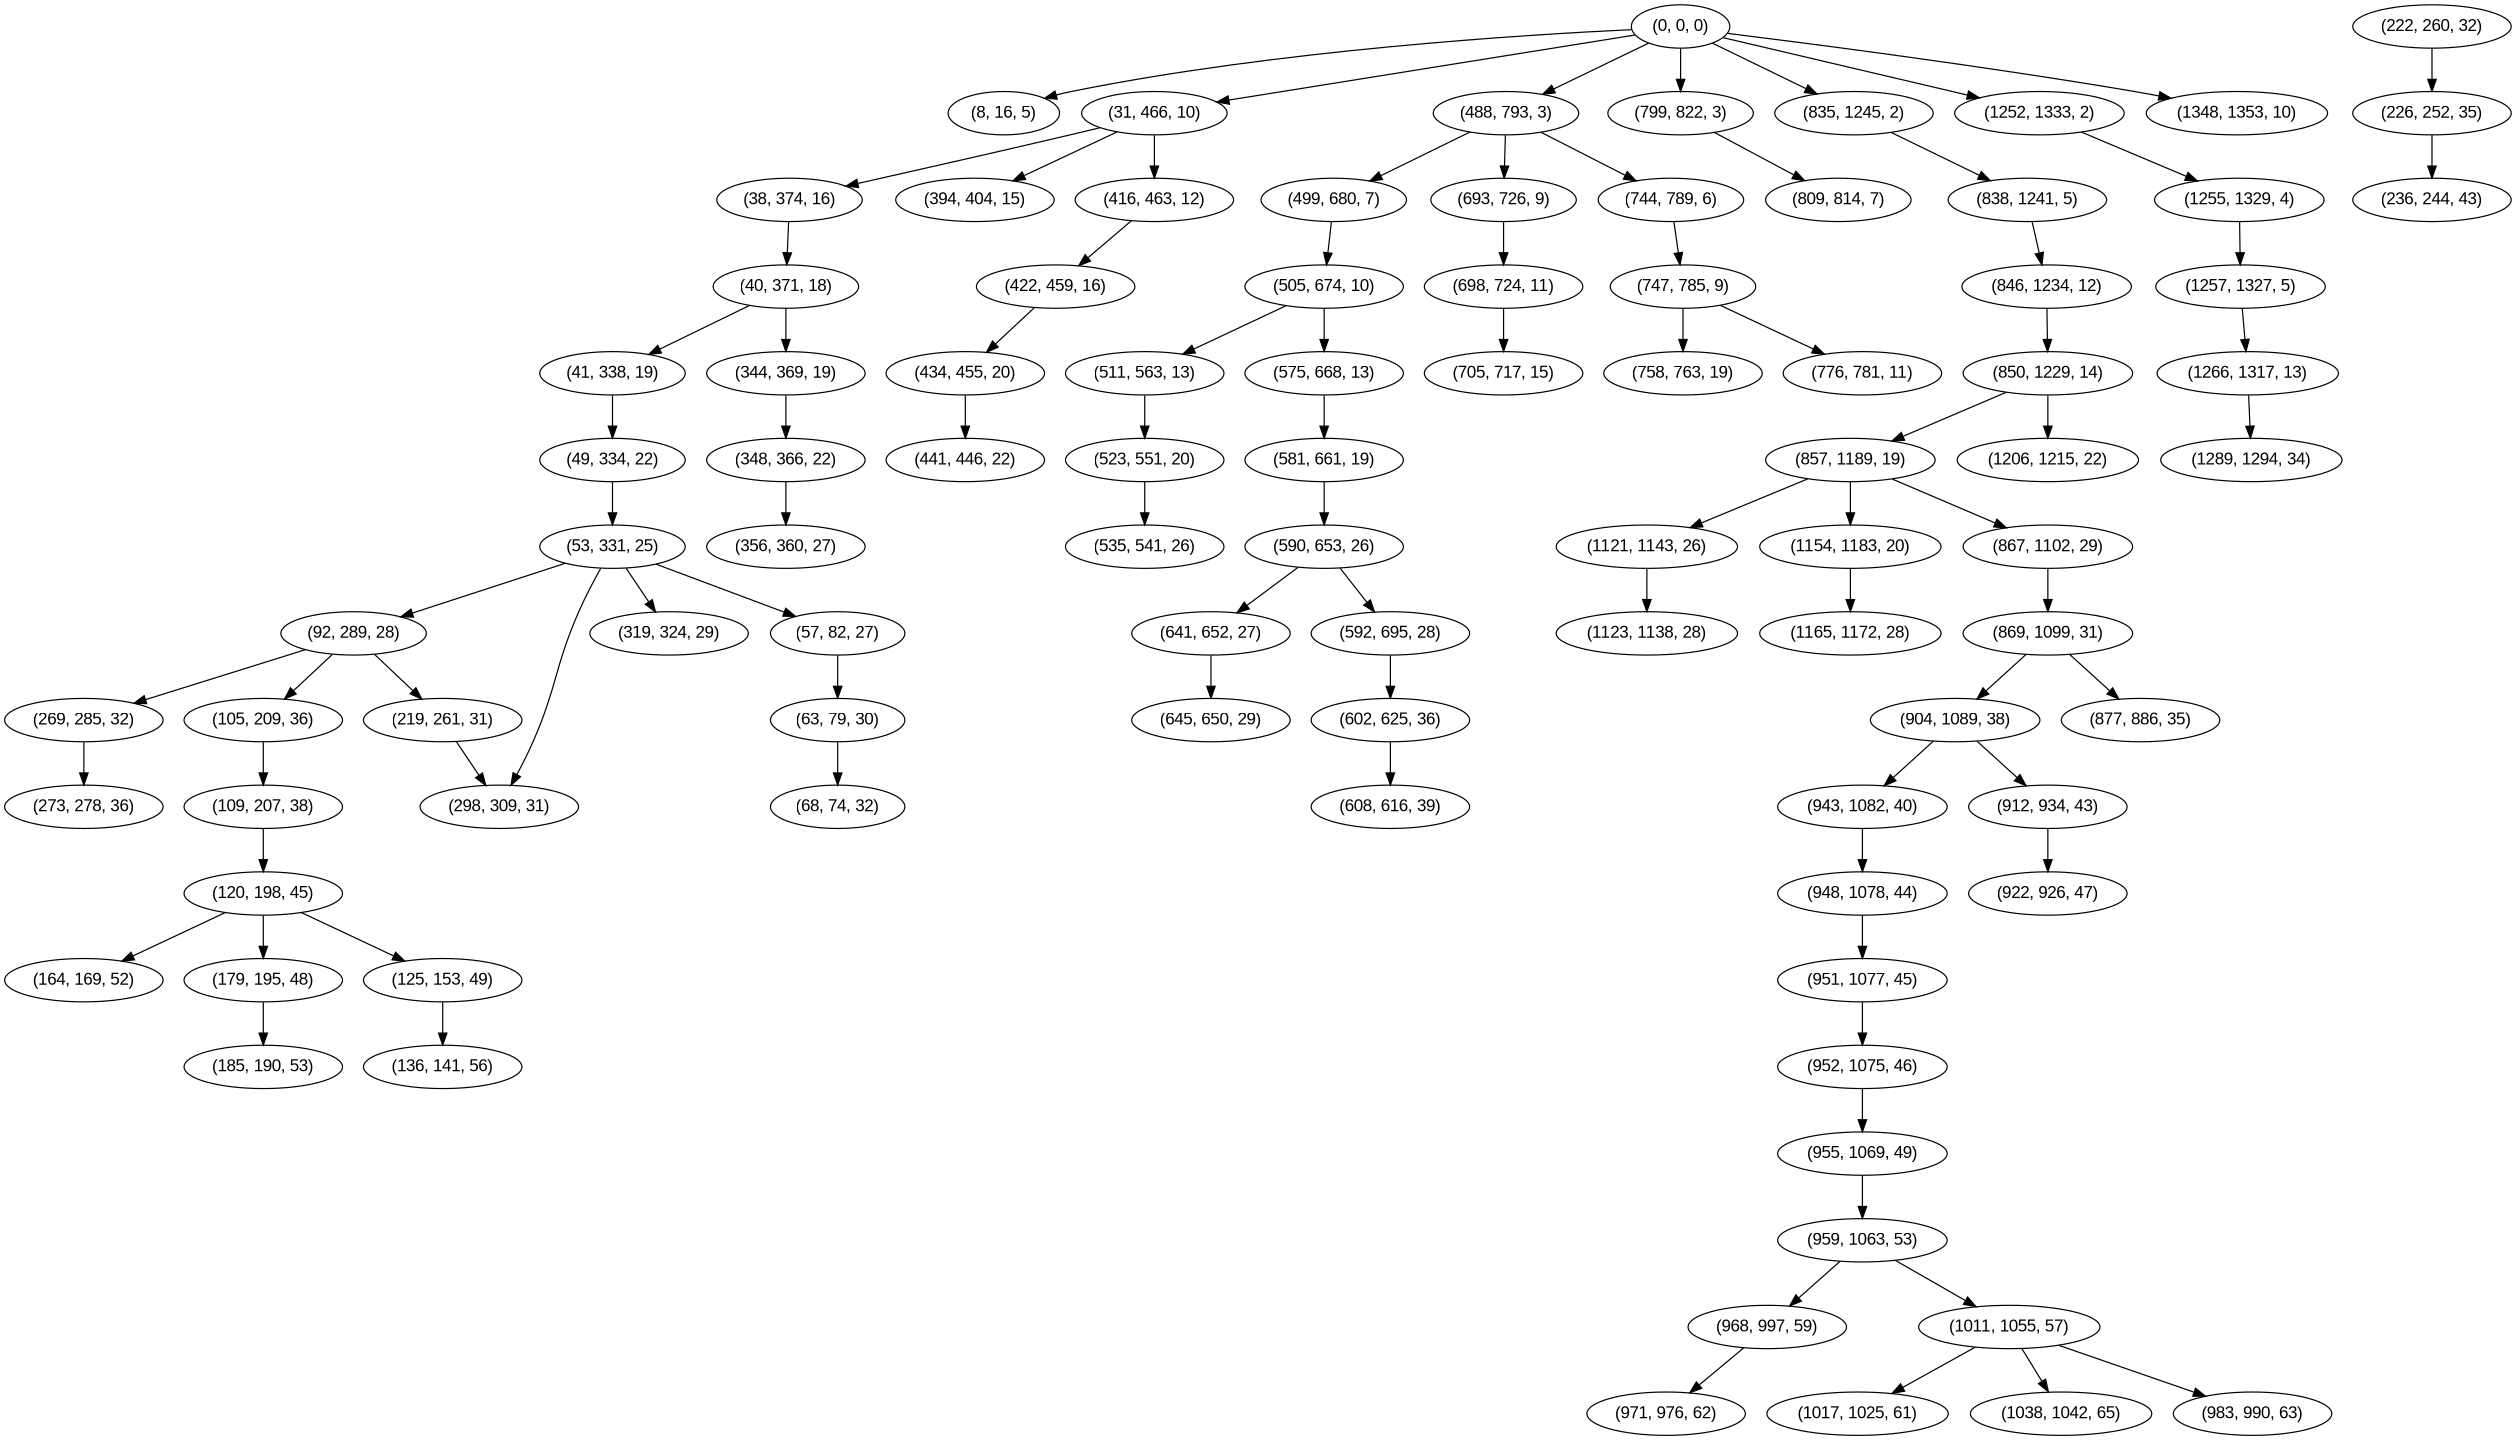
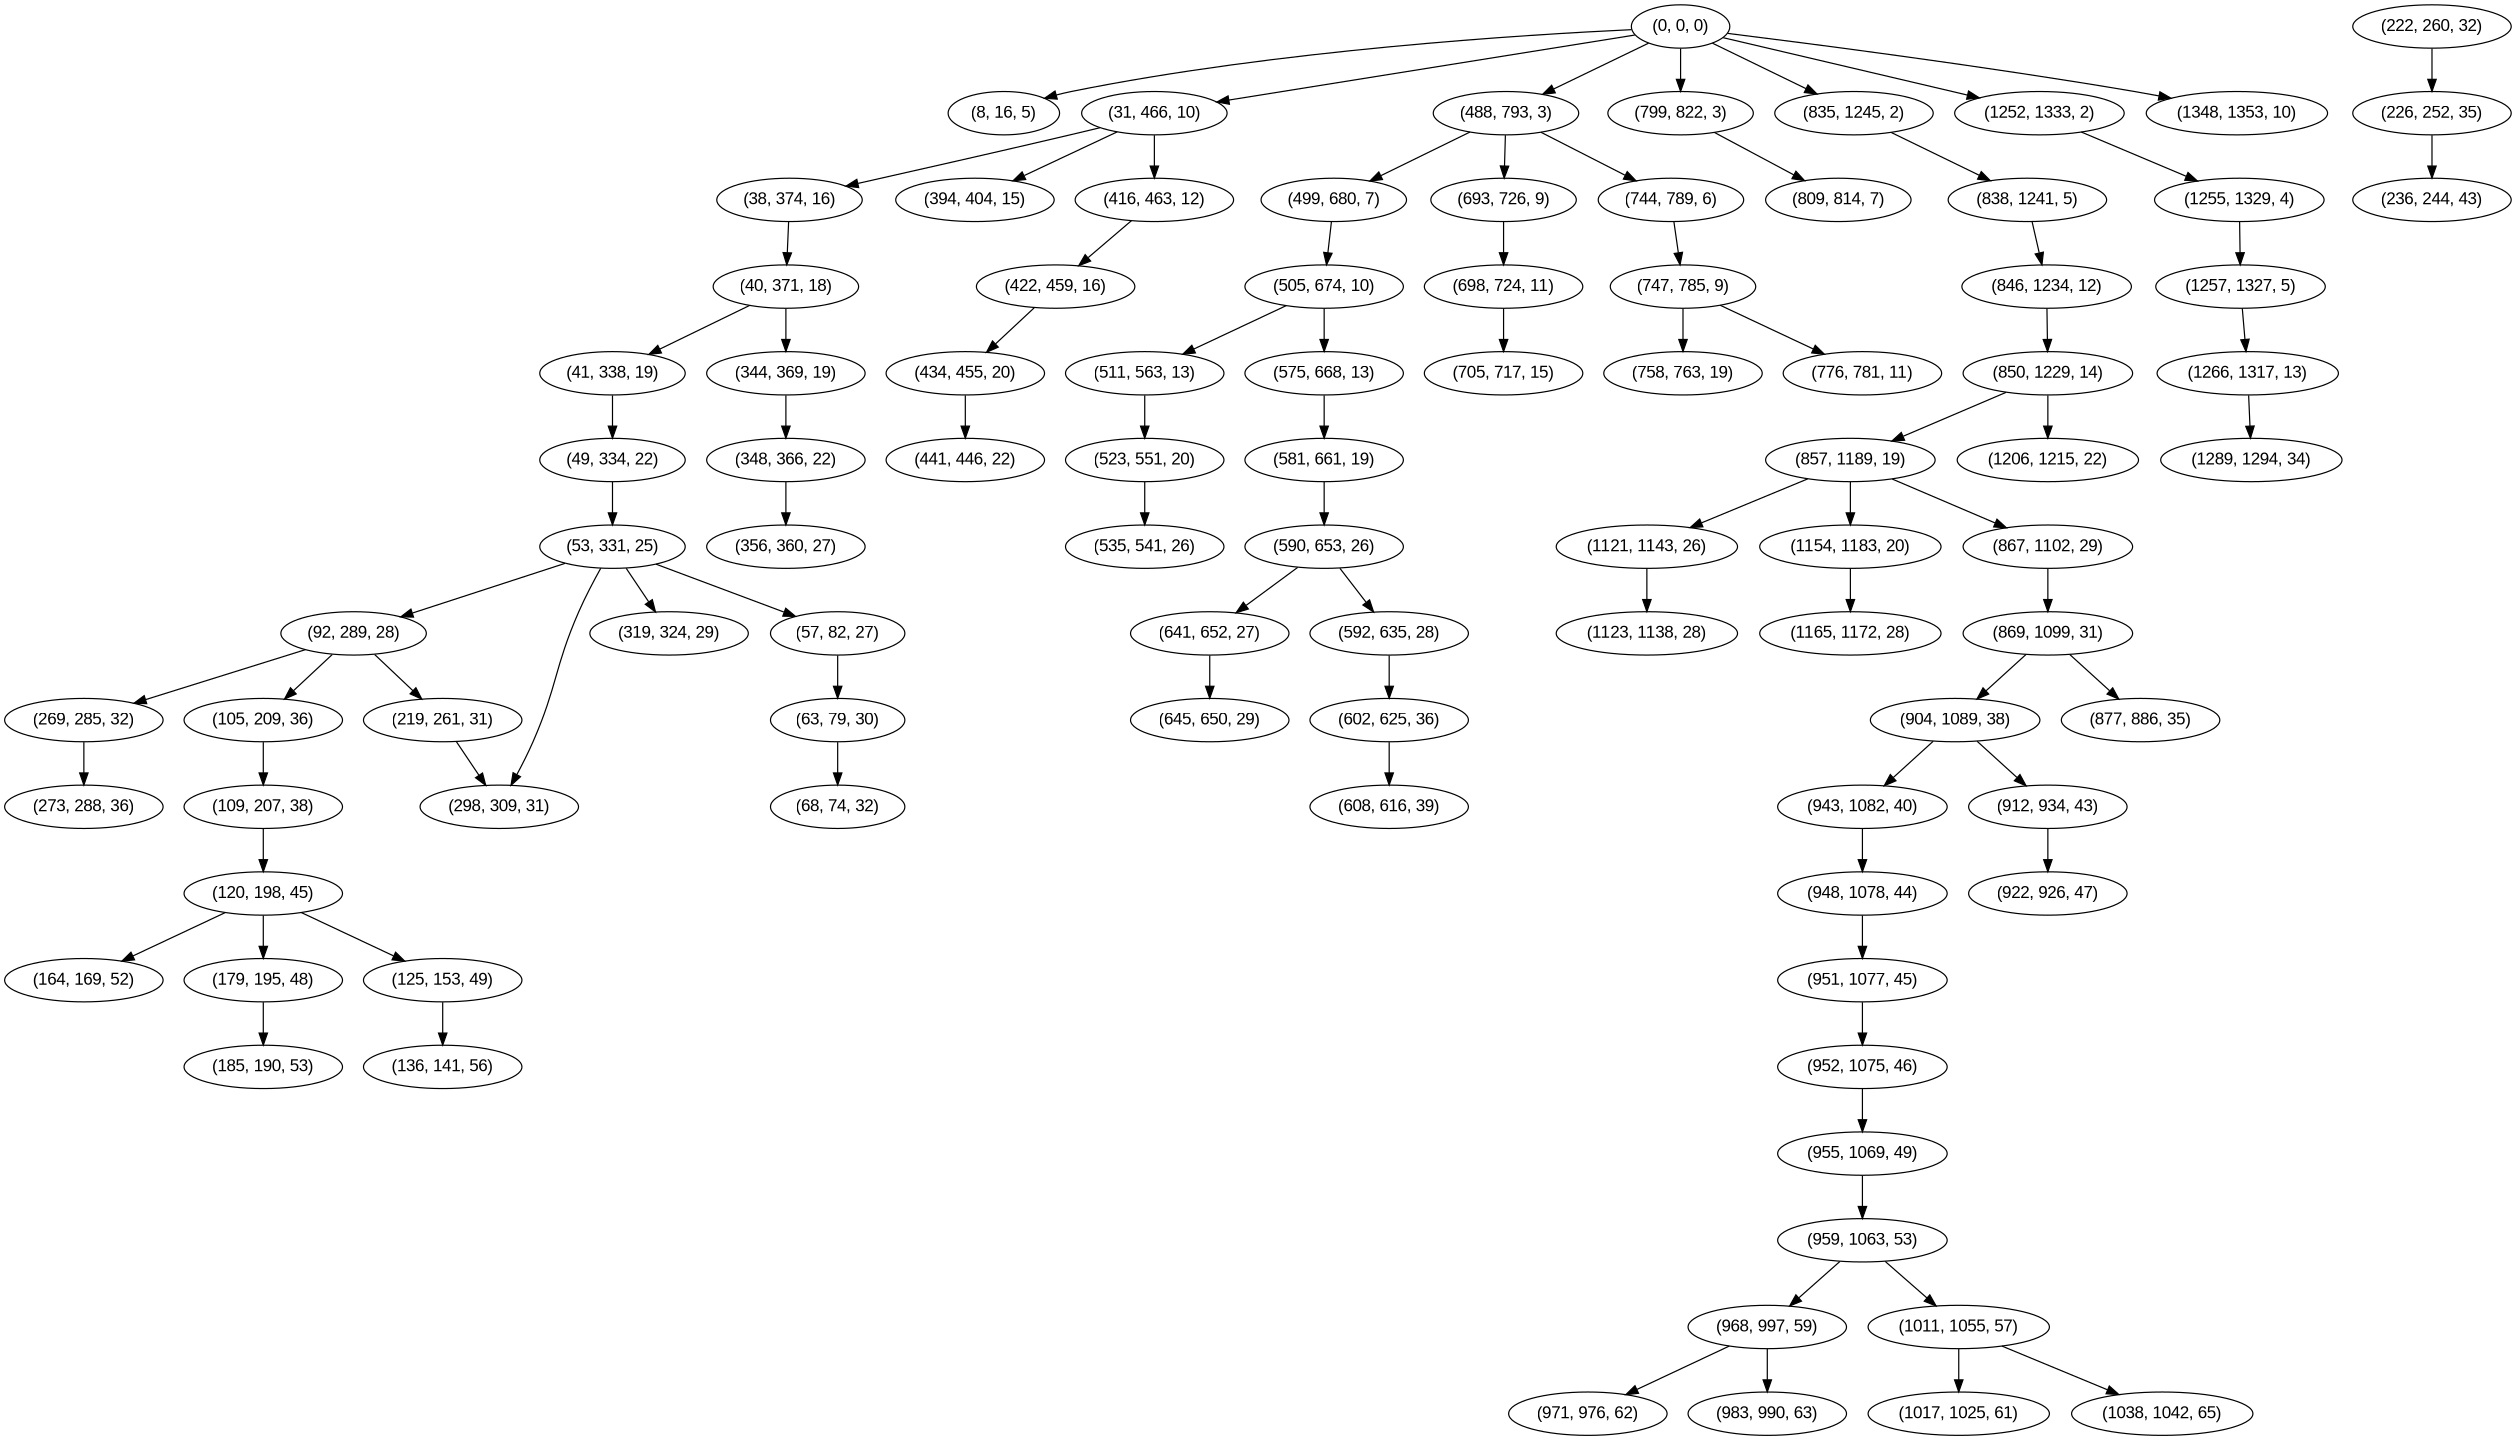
(1390, 633) -> (1389, 633)
(84, 807) -> (84, 807)
(2126, 1369) -> (1767, 1364)
